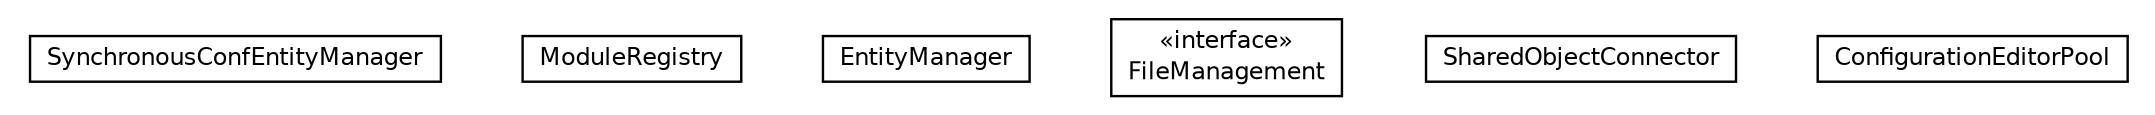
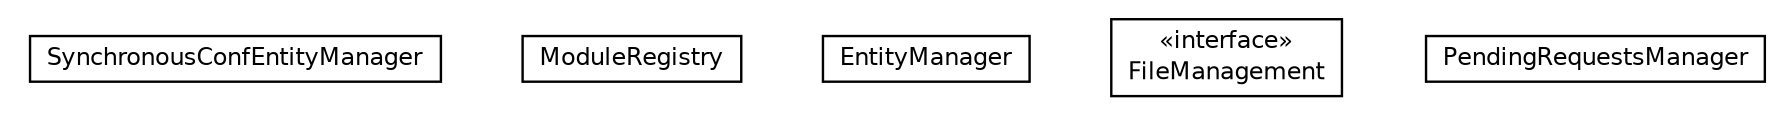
(1580, 58) -> none
none -> (1594, 58)
(1971, 58) -> none
